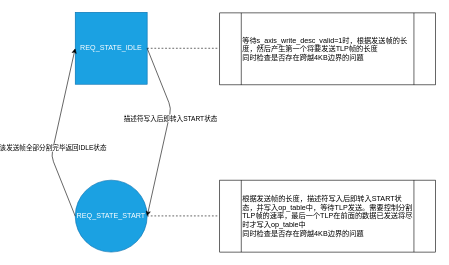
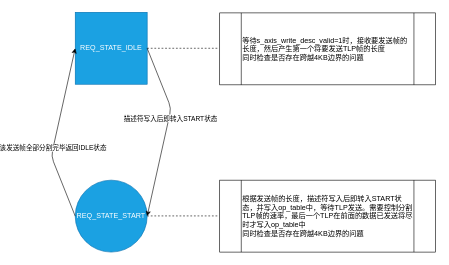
(329, 49) -> (329, 49)
